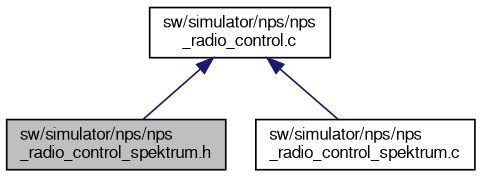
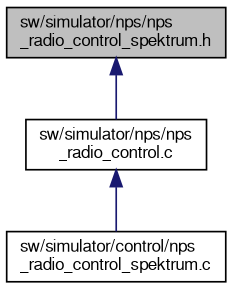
(172, 94) -> (116, 97)
(365, 145) -> (116, 257)
